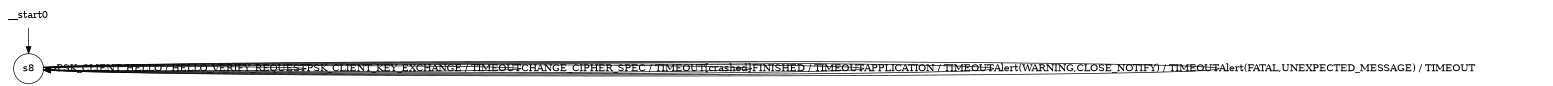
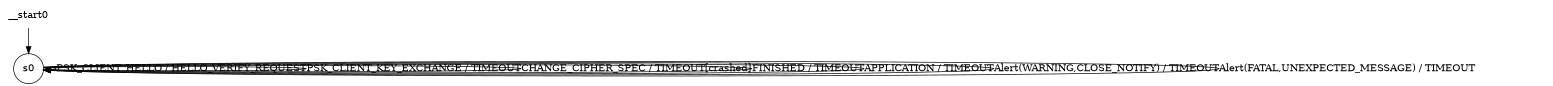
(29, 69) -> (29, 69)
